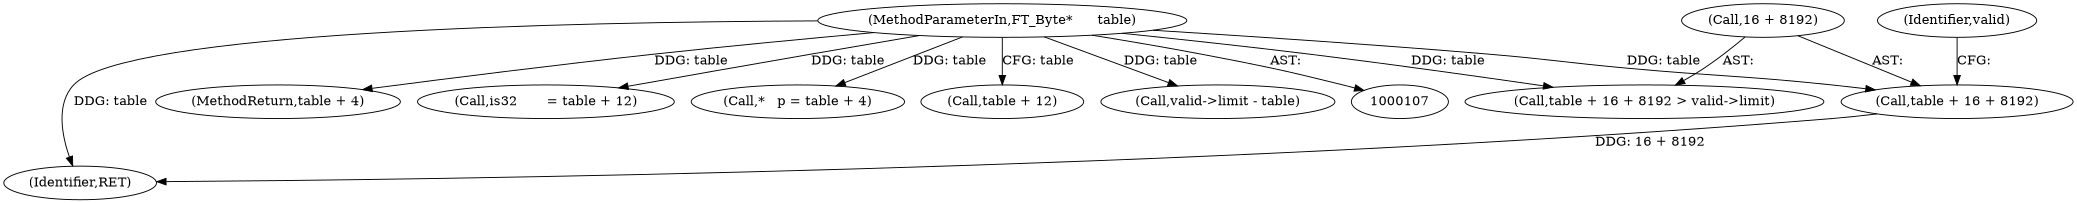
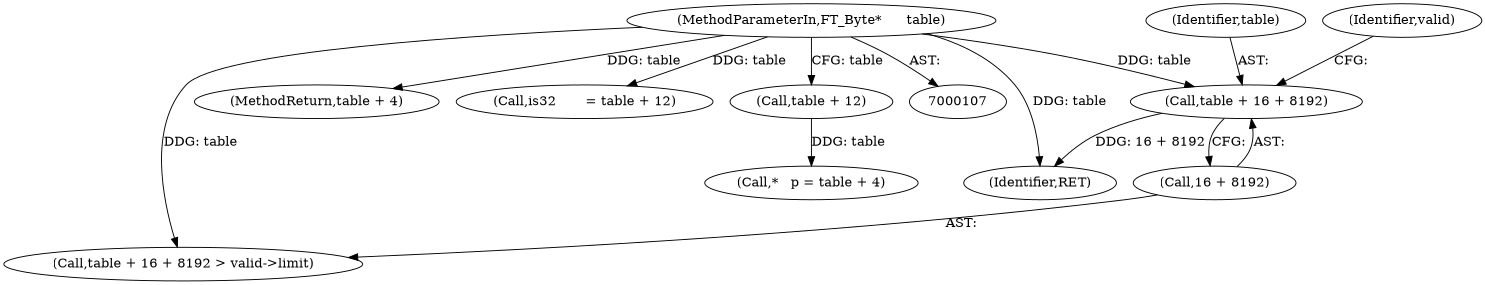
none -> (1226, 21)
(904, 60) -> (811, 138)
(1218, 102) -> none
(1400, 102) -> (958, 102)
none -> (1212, 136)
